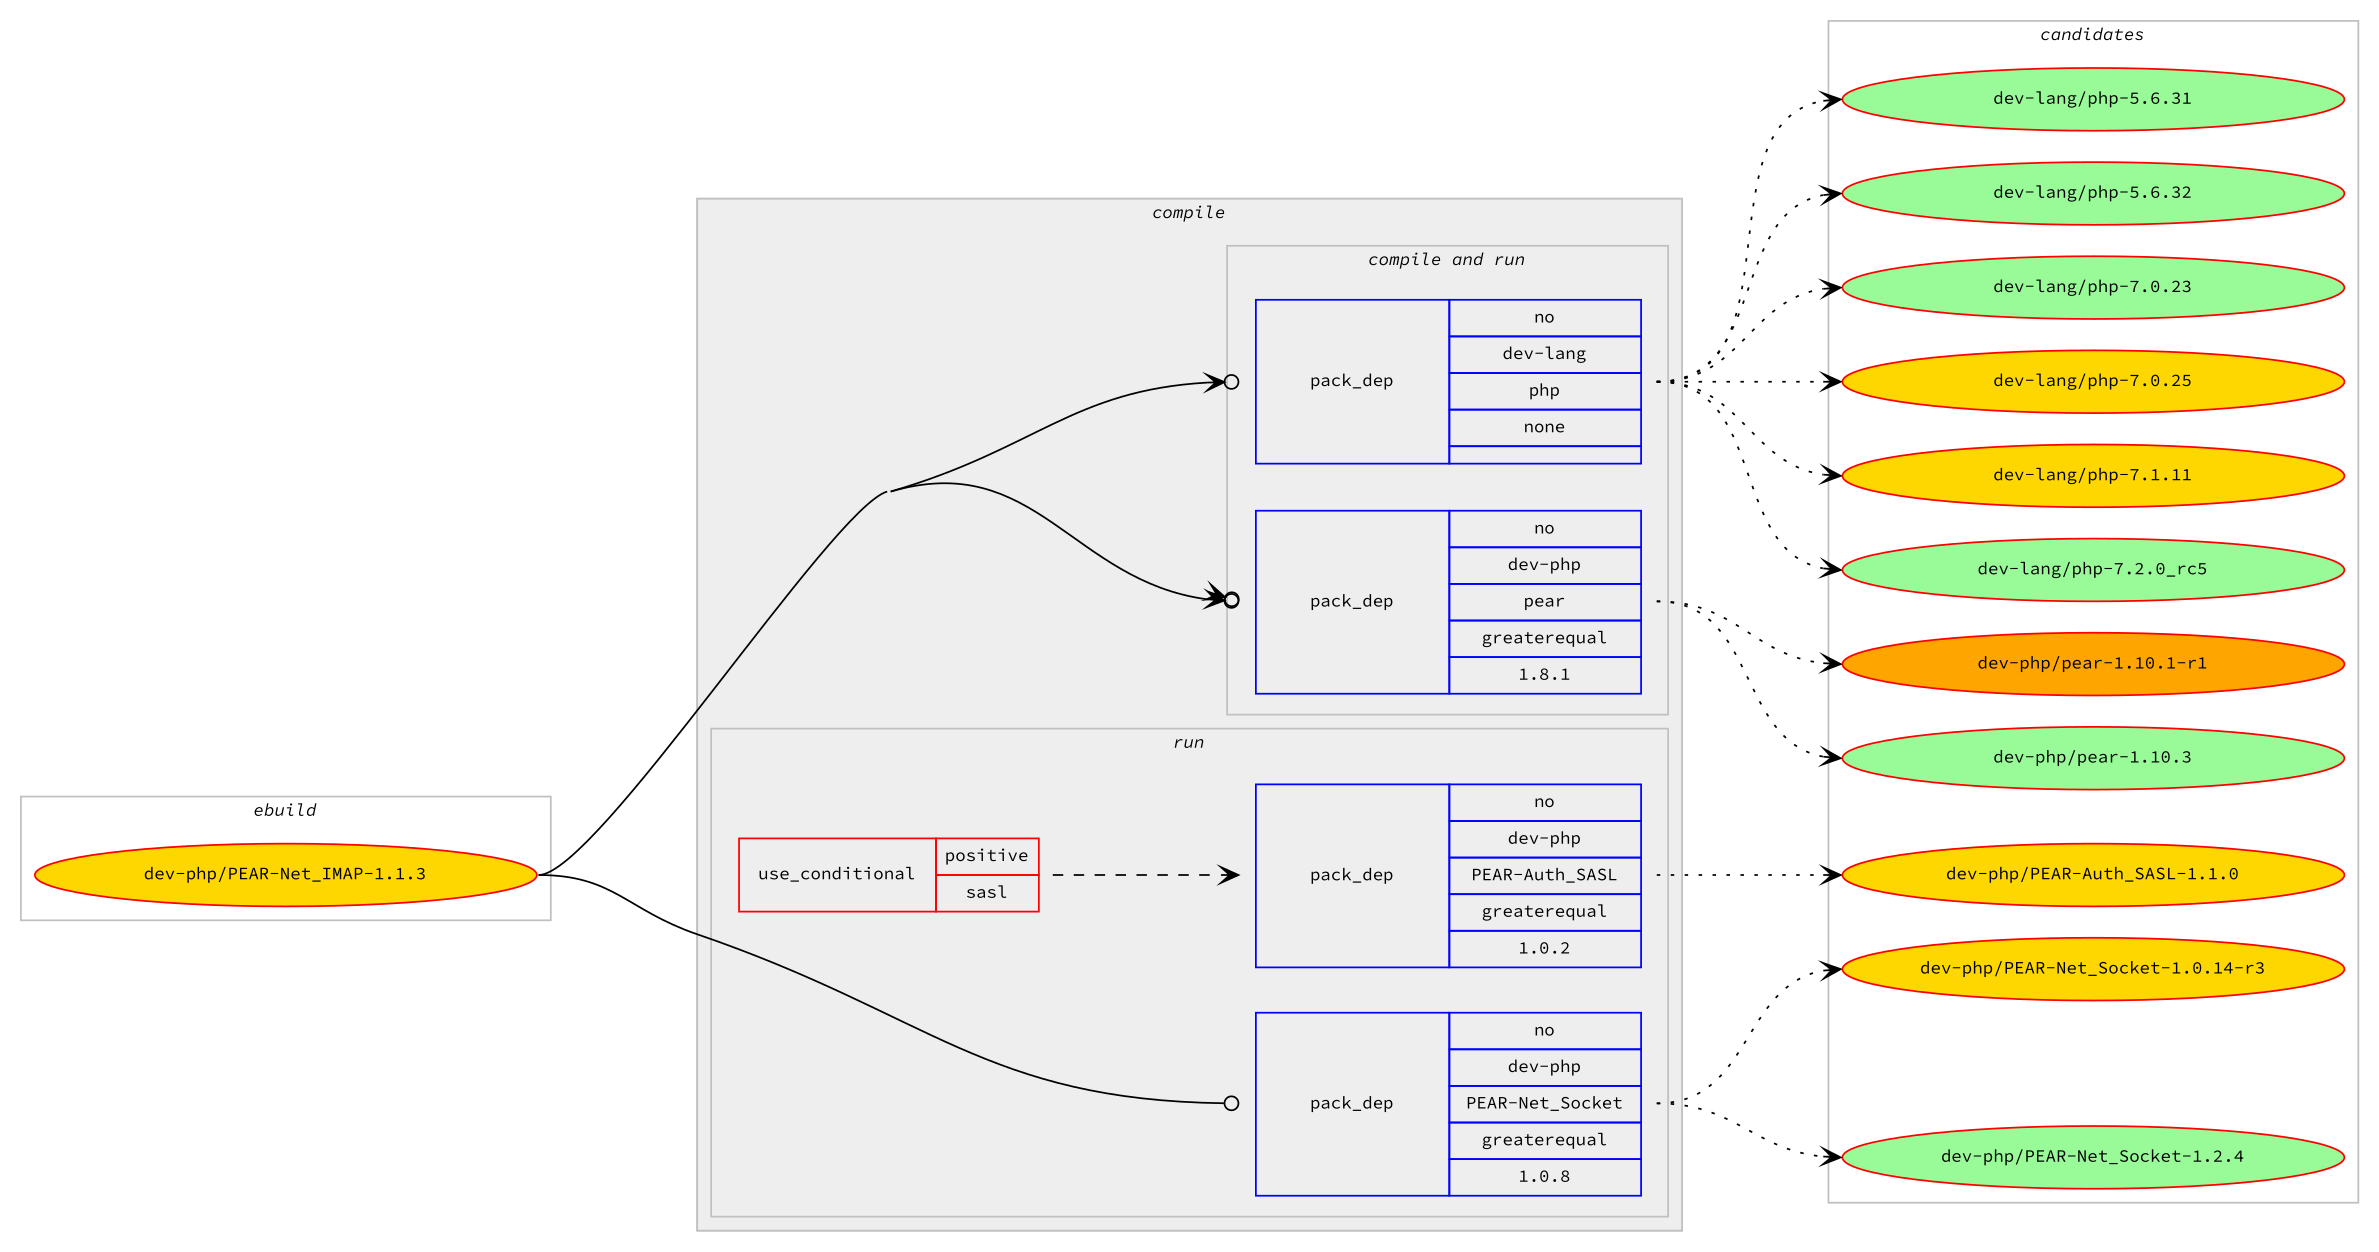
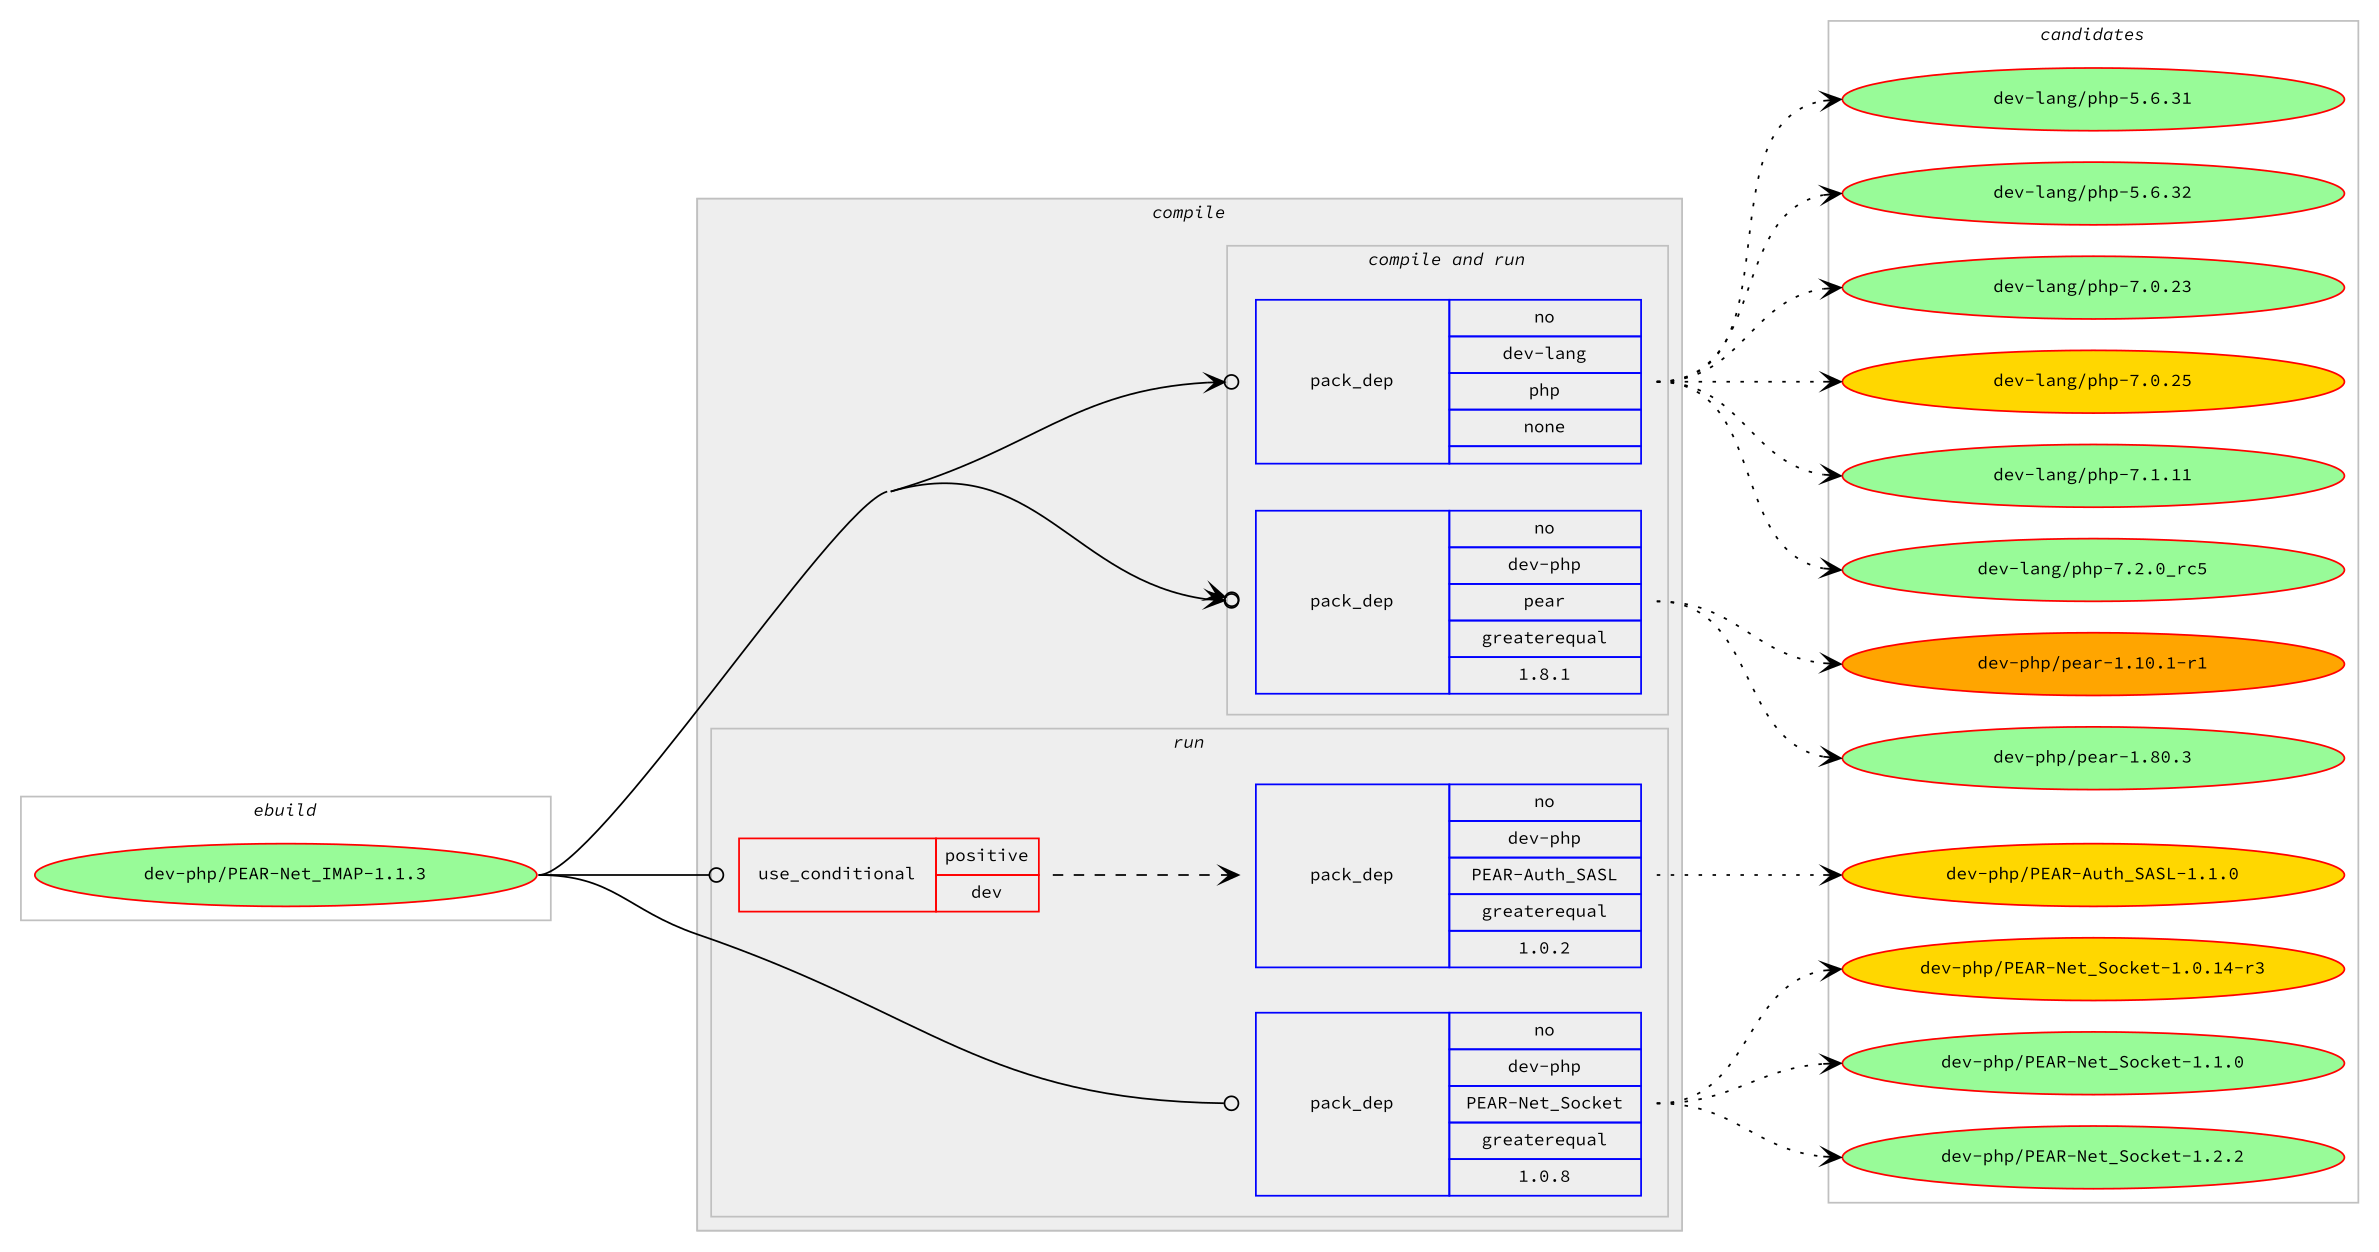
(2093, 476) -> (2093, 476)
(2093, 758) -> (2093, 758)
(286, 875) -> (286, 875)
none -> (624, 875)
(987, 892) -> (987, 892)
none -> (2093, 1063)
(2093, 1157) -> (2093, 1157)
